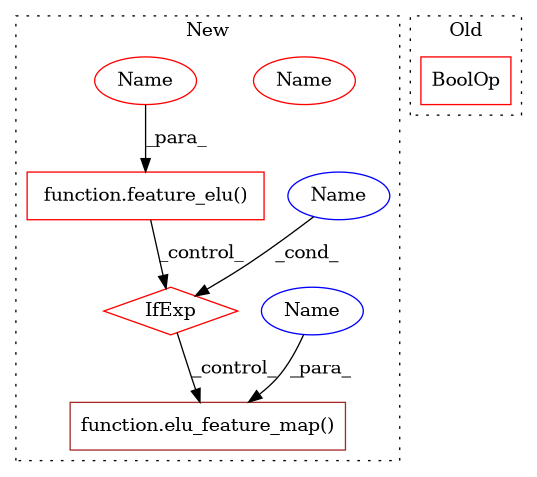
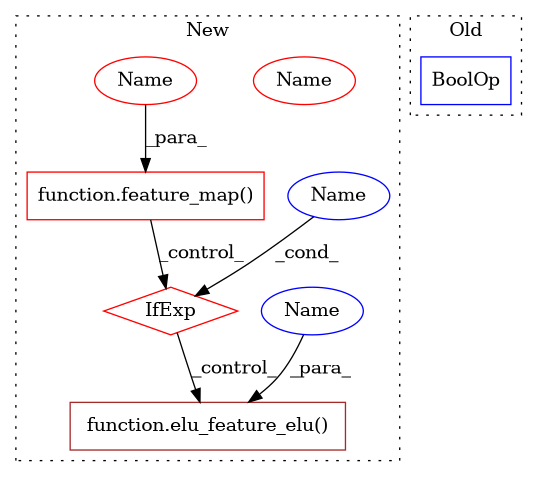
(466, 81) -> (466, 81)
(146, 196) -> (146, 196)
(208, 426) -> (208, 426)
